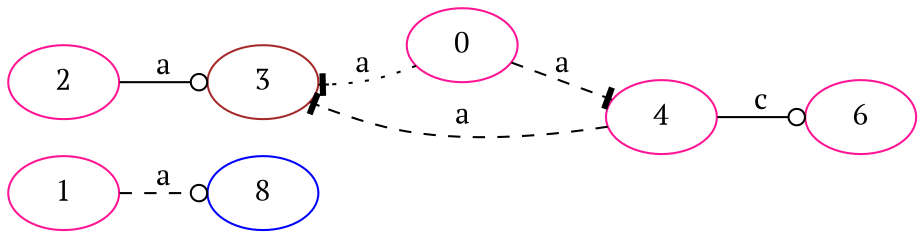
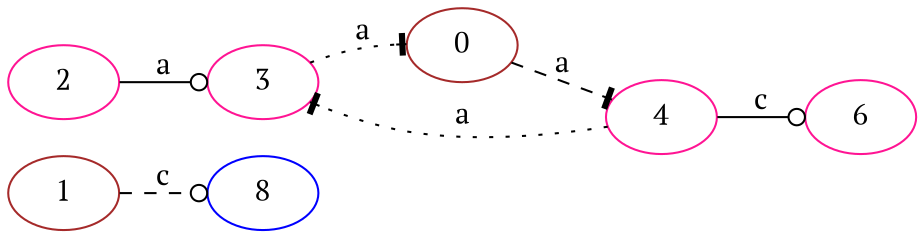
(462, 45) -> (462, 45)
(374, 79) -> (352, 50)
(263, 82) -> (263, 82)
(462, 137) -> (462, 137)
(163, 178) -> (163, 178)
(64, 193) -> (64, 193)
